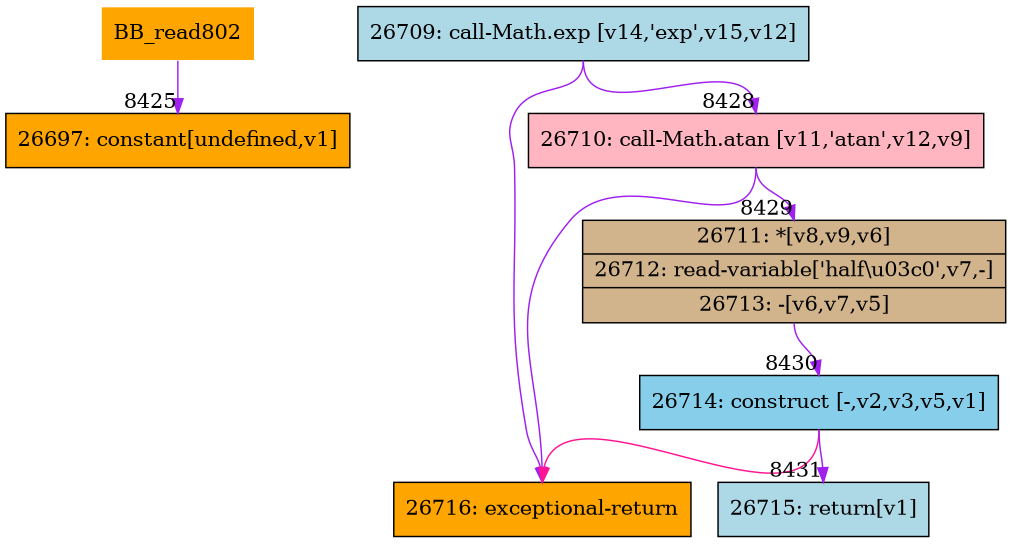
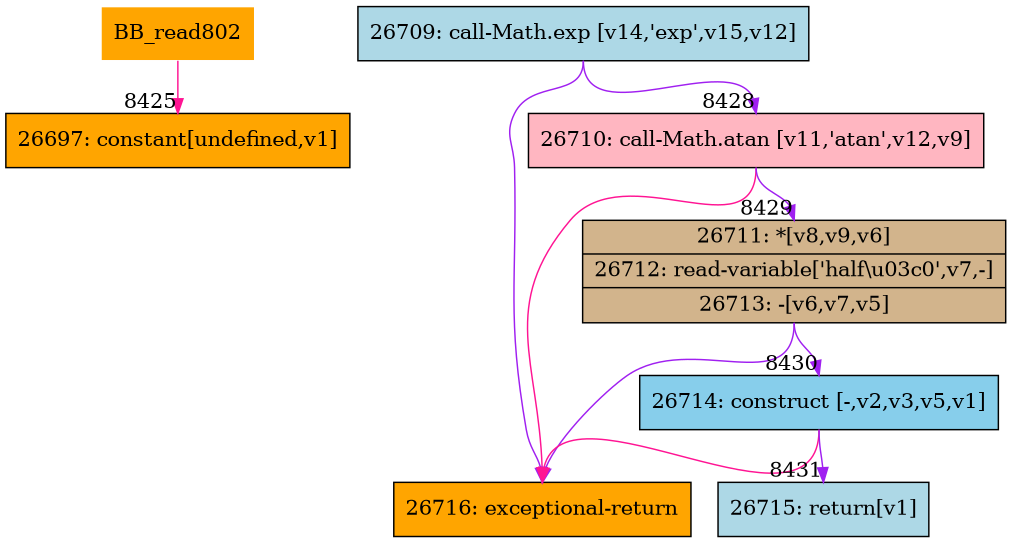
(178, 80) -> (178, 80)
(558, 238) -> (558, 238)
none -> (659, 363)
